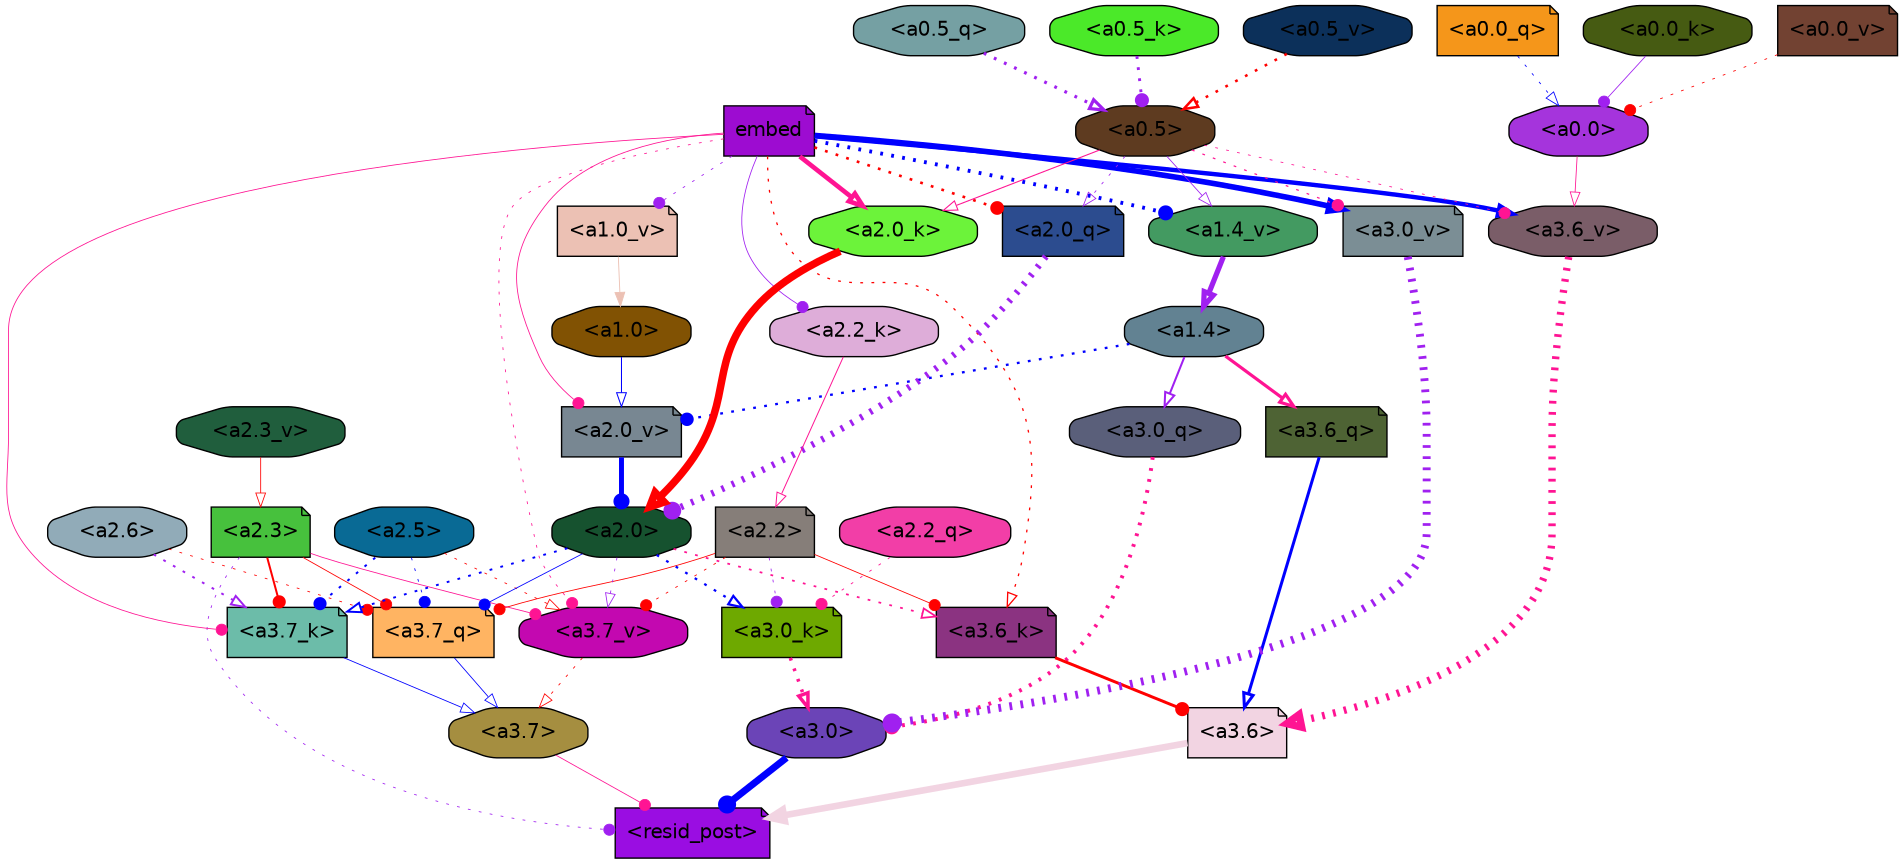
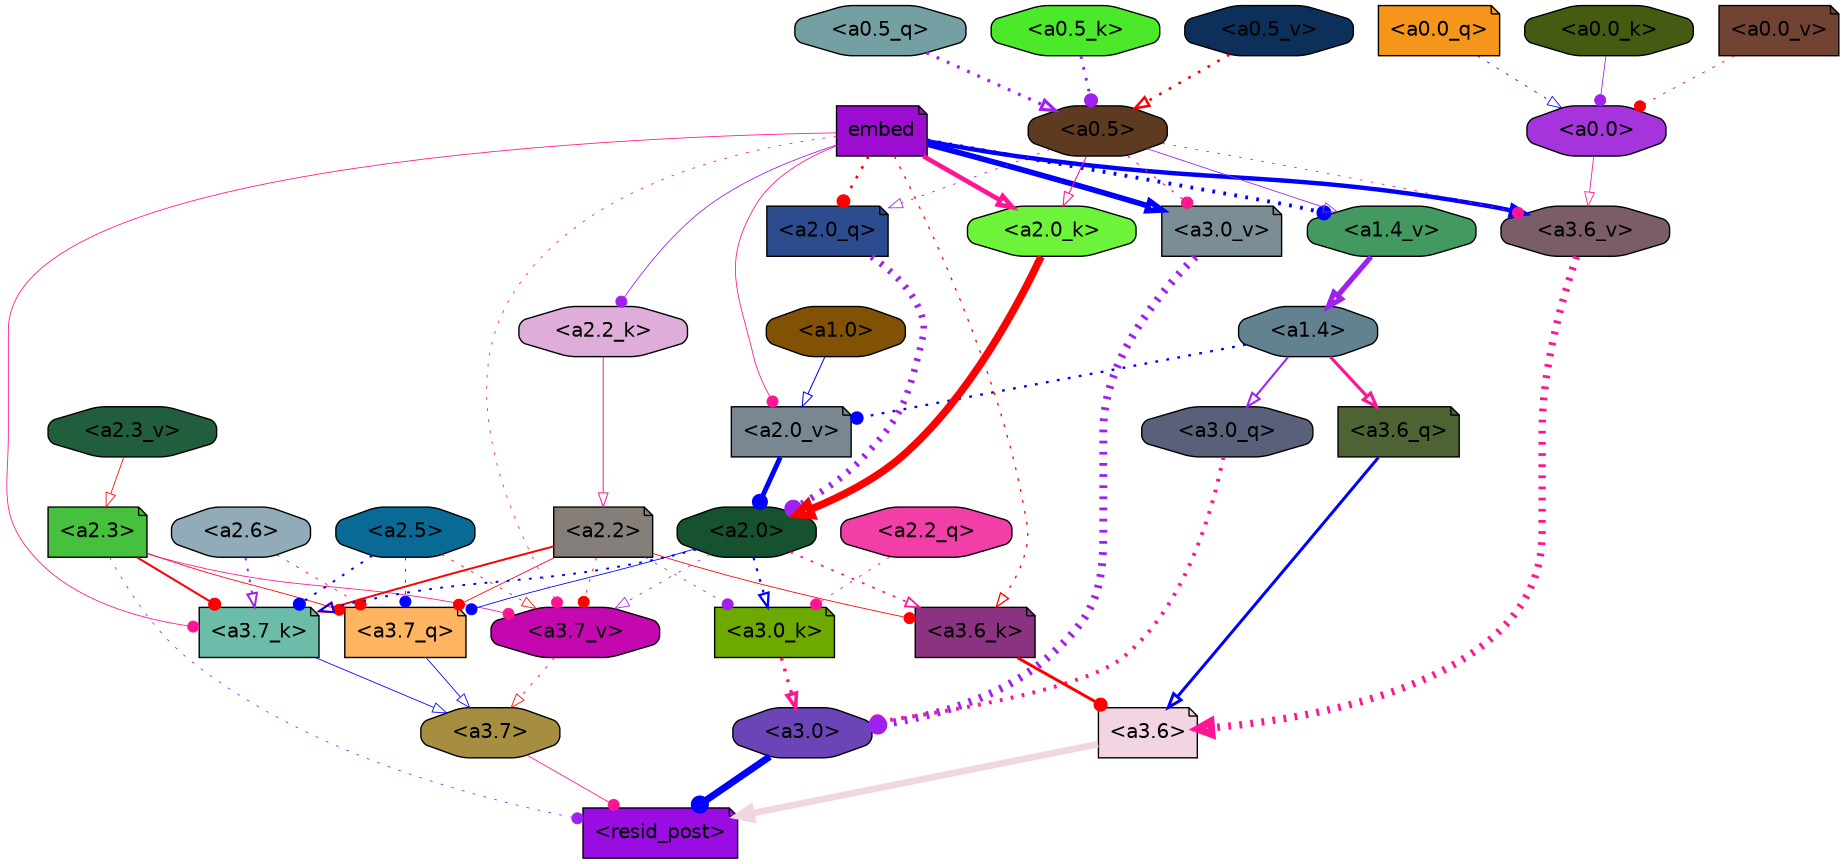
(617, 231) -> none
none -> (443, 576)
